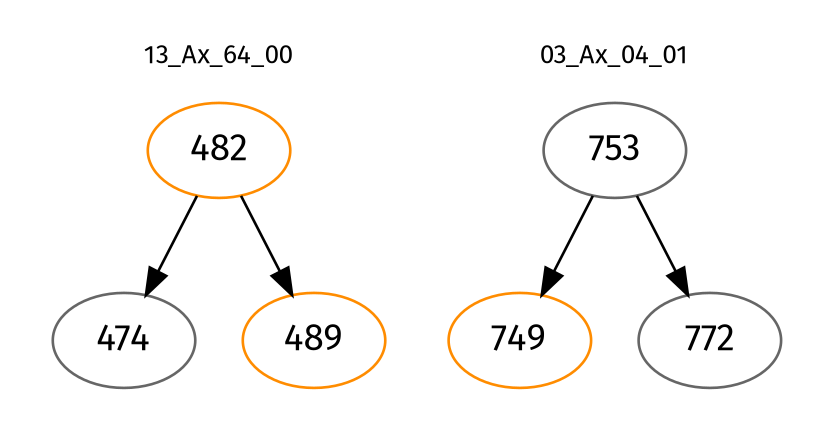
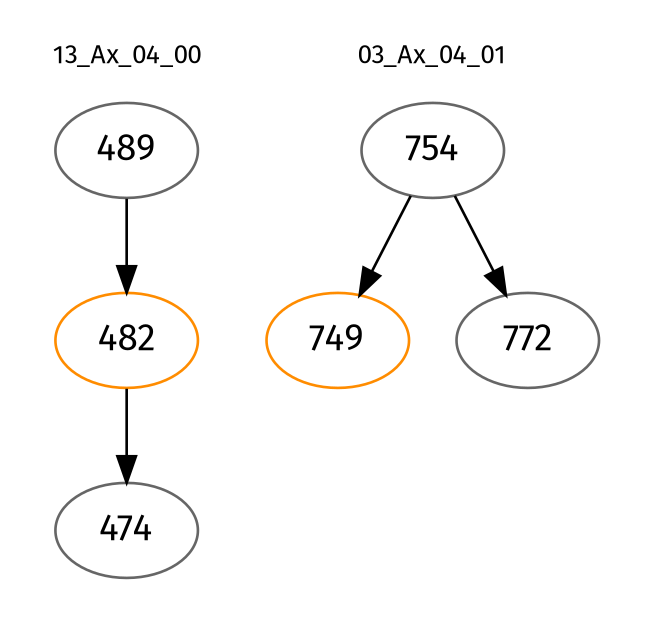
(219, 57) -> (128, 57)
(615, 150) -> (433, 150)
(260, 234) -> (127, 232)
(314, 340) -> (127, 150)
